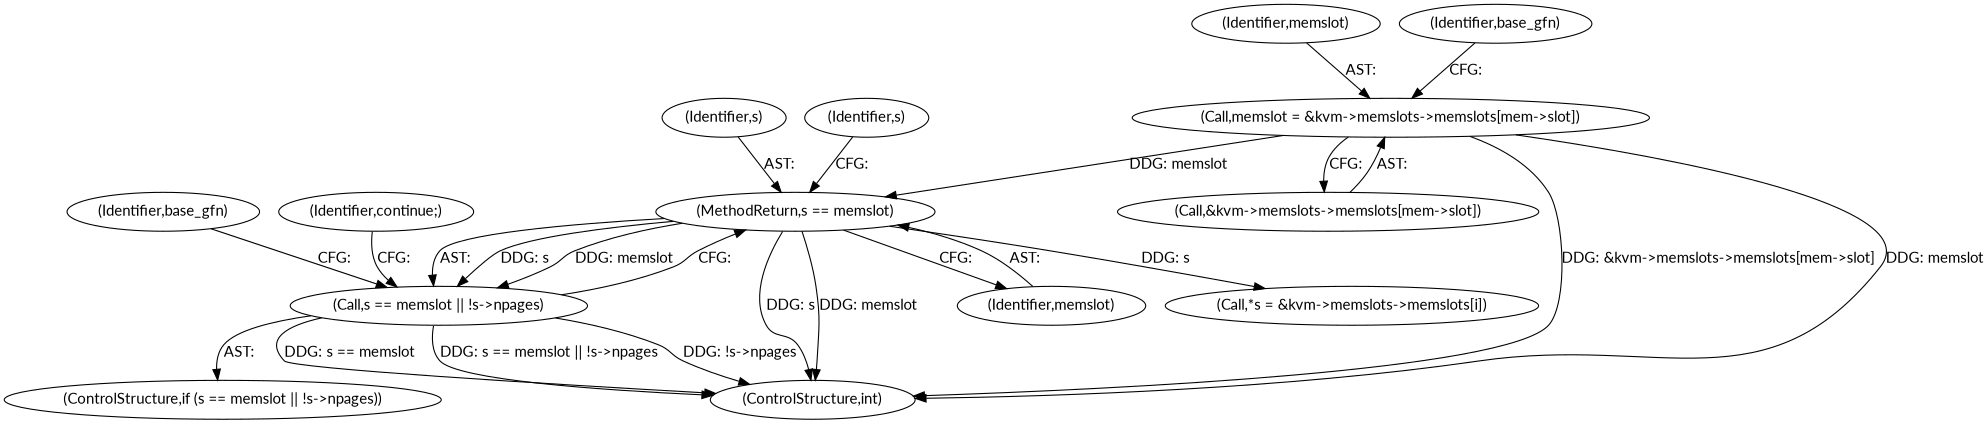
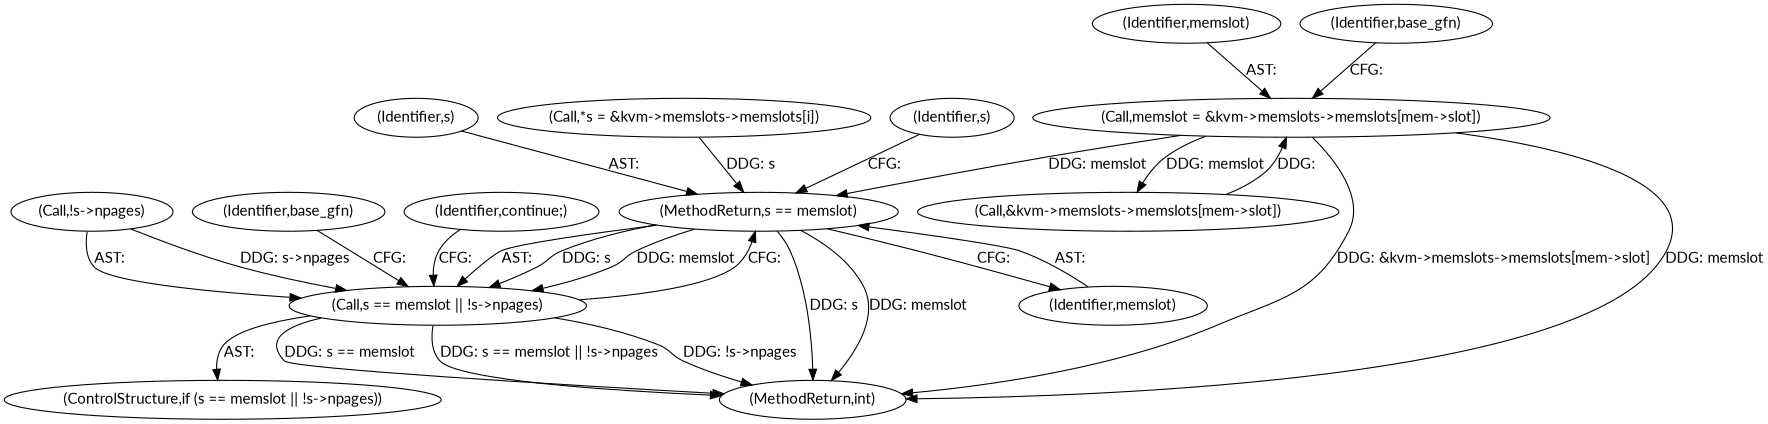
(1348, 165) -> (1215, 165)
(1395, 165) -> (1299, 165)
none -> (92, 212)
(1072, 254) -> (718, 160)
(813, 400) -> (813, 400)
